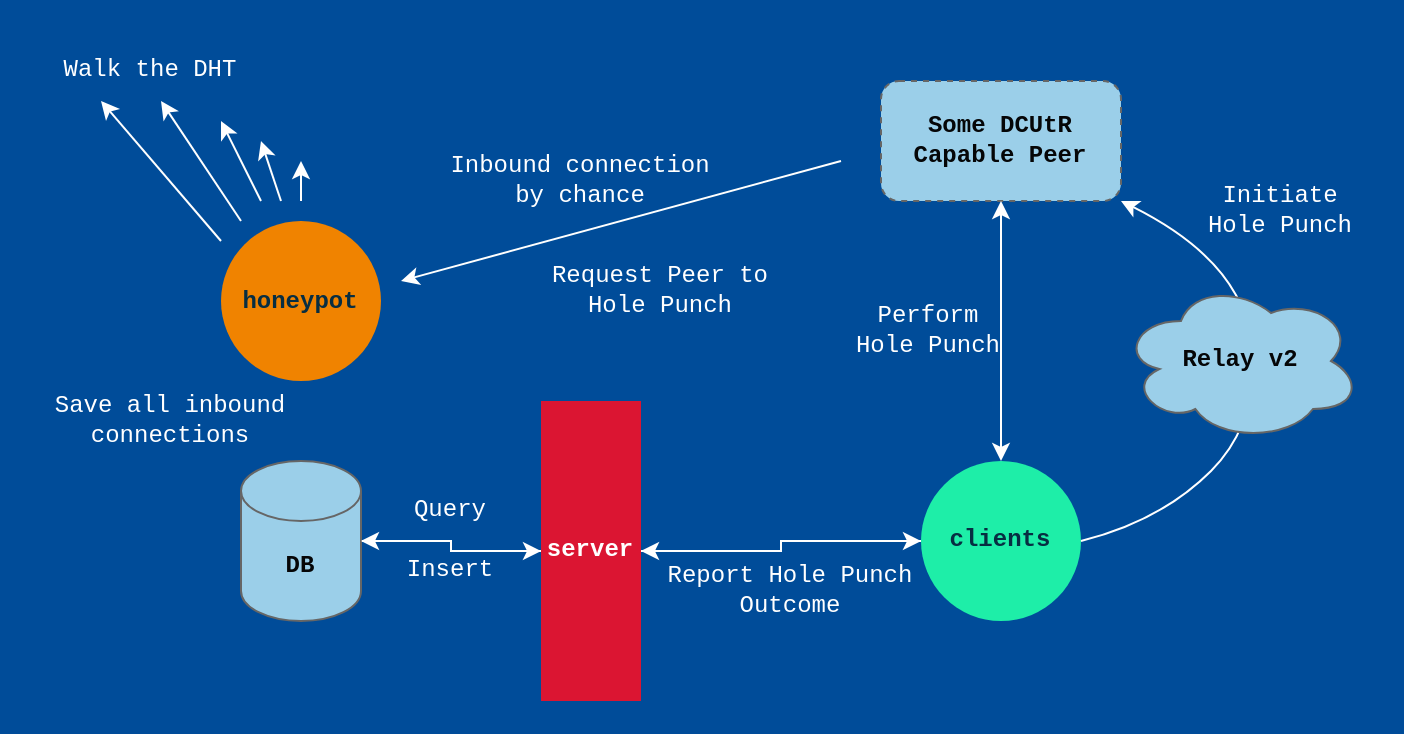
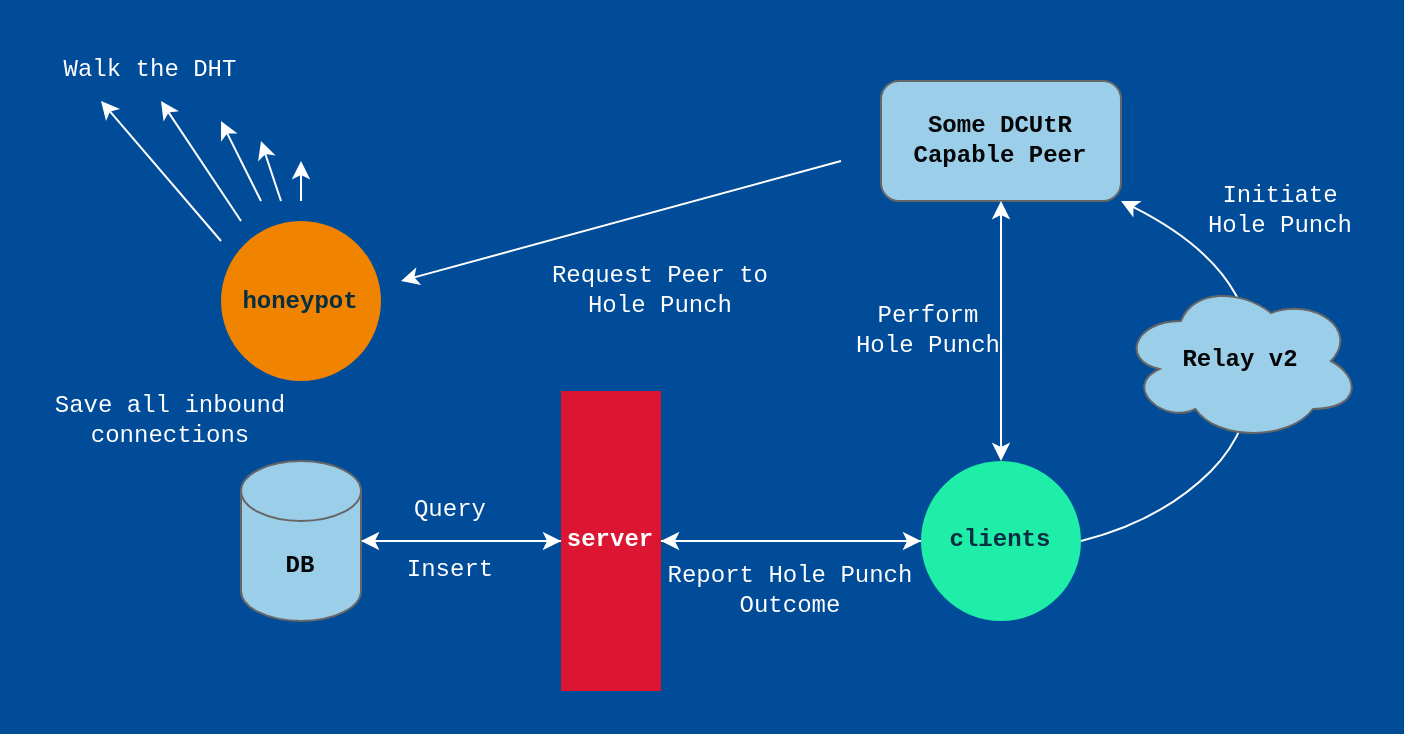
(1001, 141) -> (1001, 141)
(581, 181) -> none
(591, 551) -> (611, 541)
